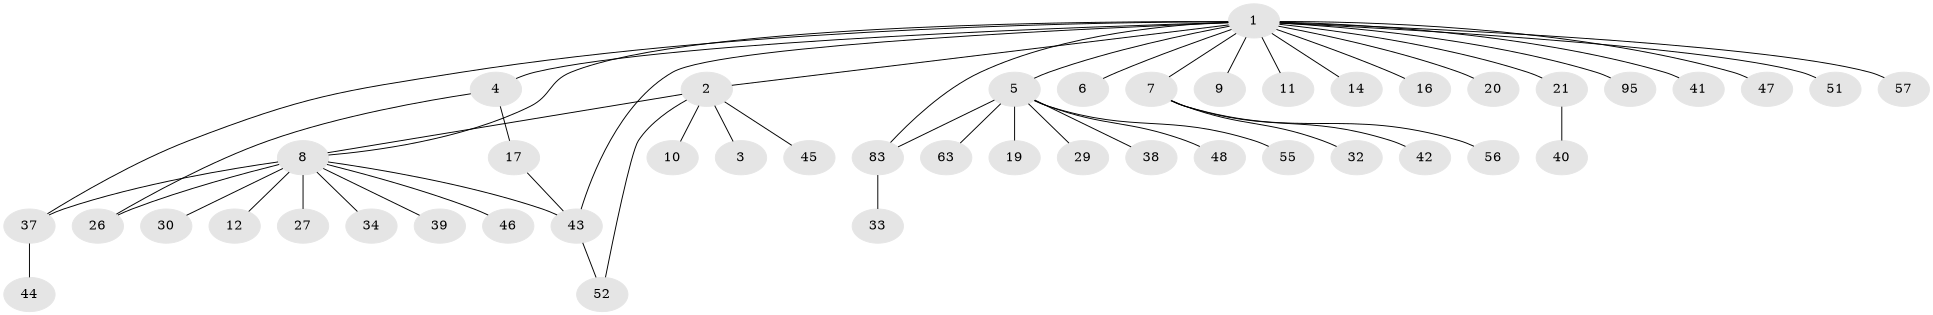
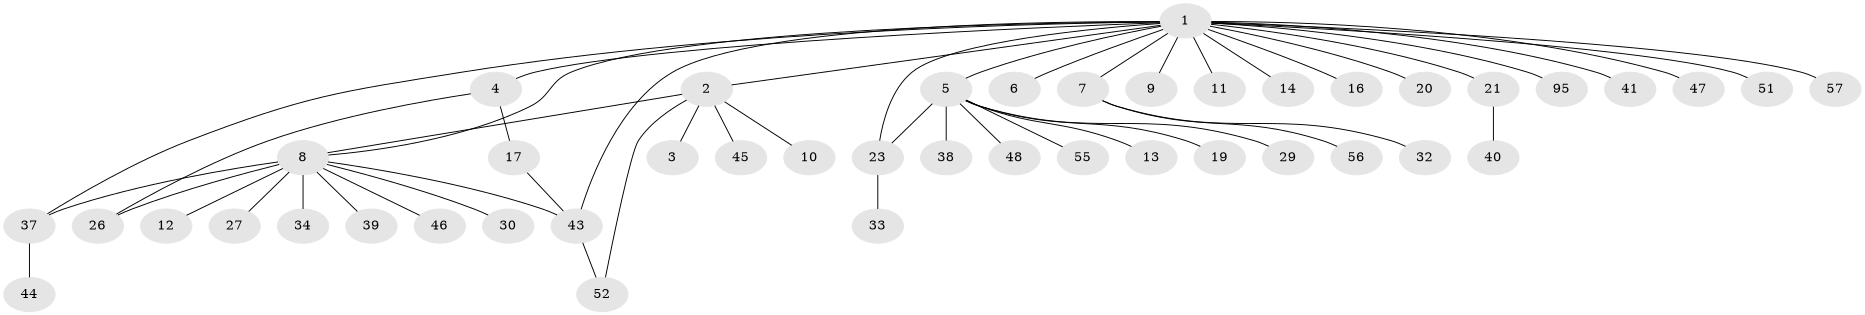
(878, 158) -> (878, 158)
(946, 158) -> (1151, 158)
(1425, 158) -> none
